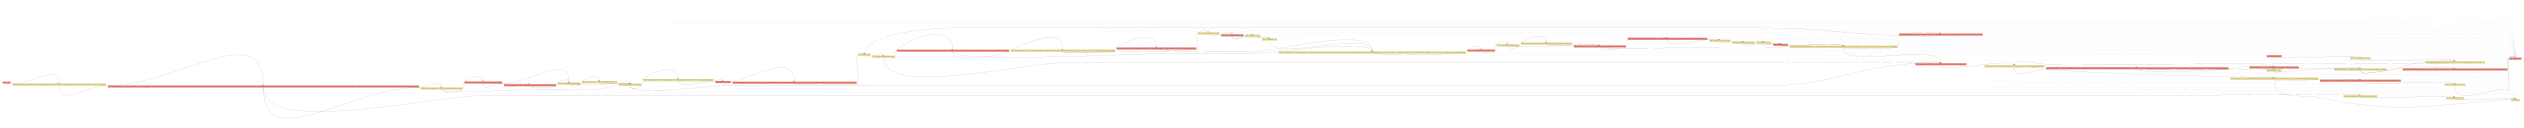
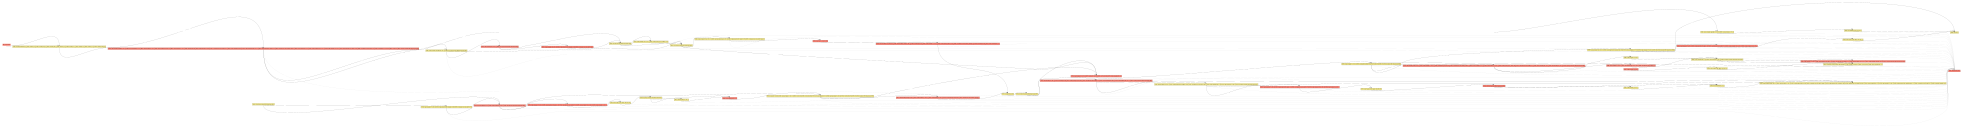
(1481, 51) -> none
